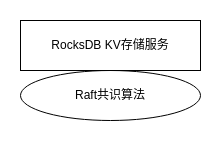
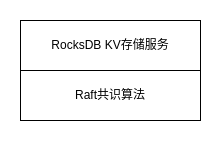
(111, 96) -> (111, 96)
